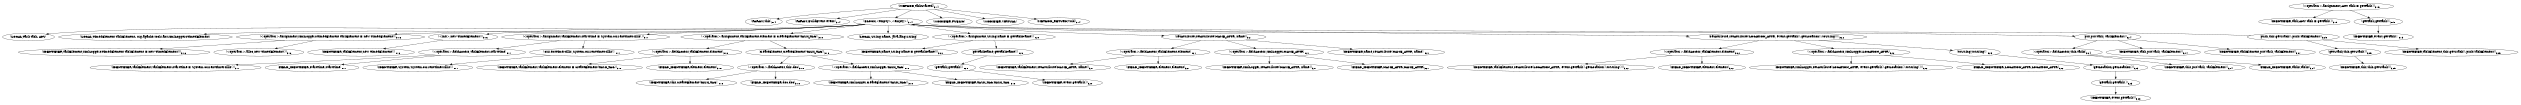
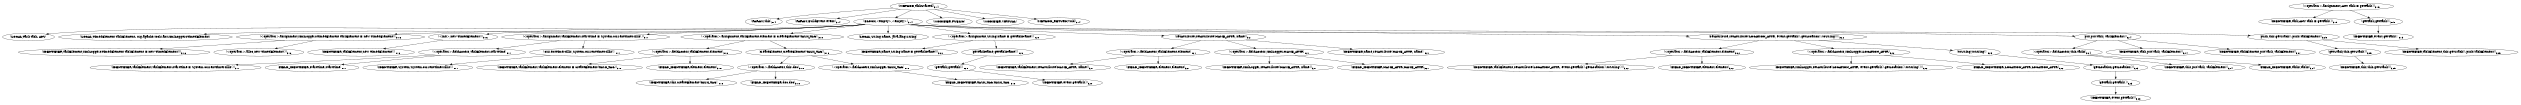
(1549, 31) -> (1546, 31)
(871, 83) -> none
